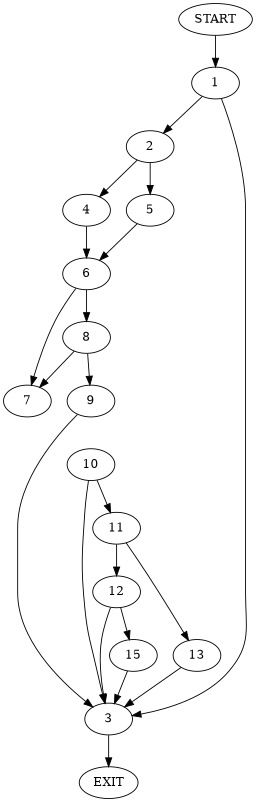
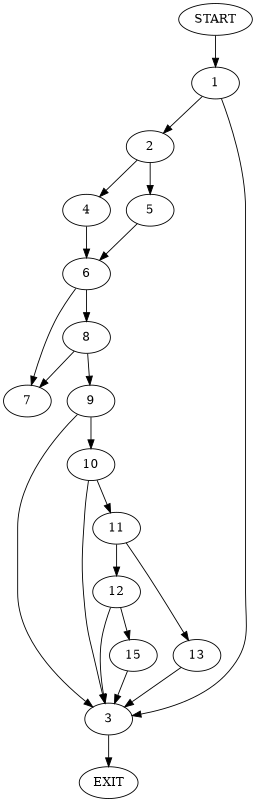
none -> (91, 429)
